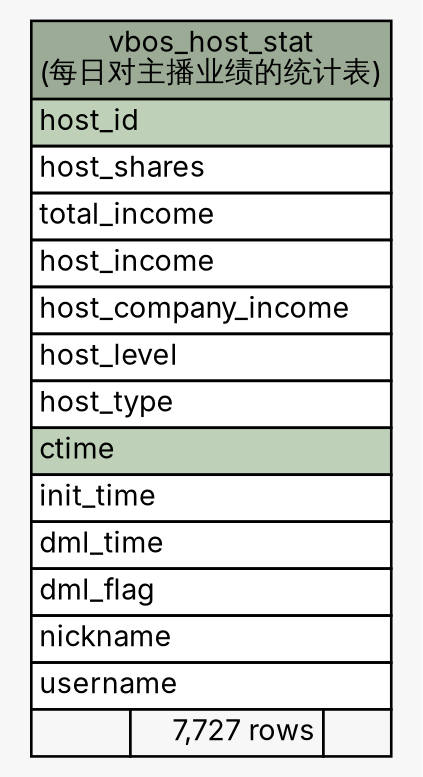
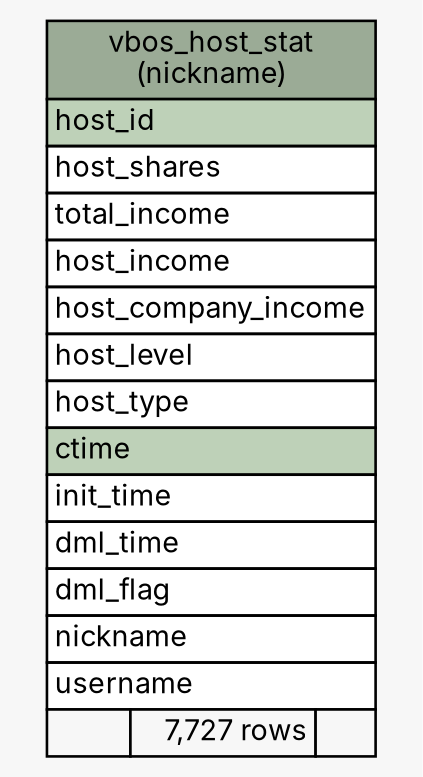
(211, 74) -> (211, 74)
